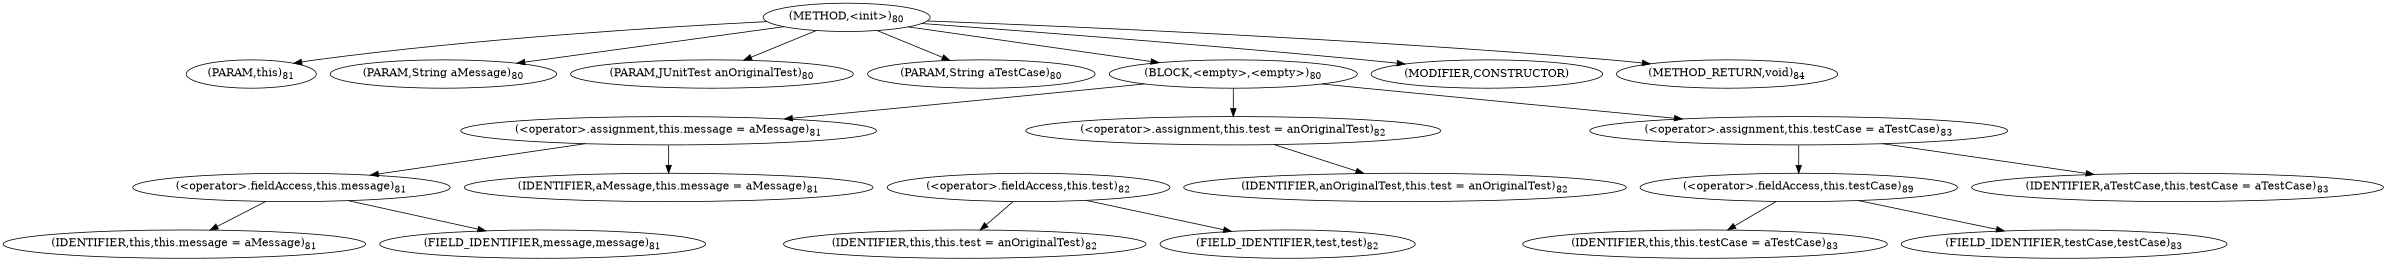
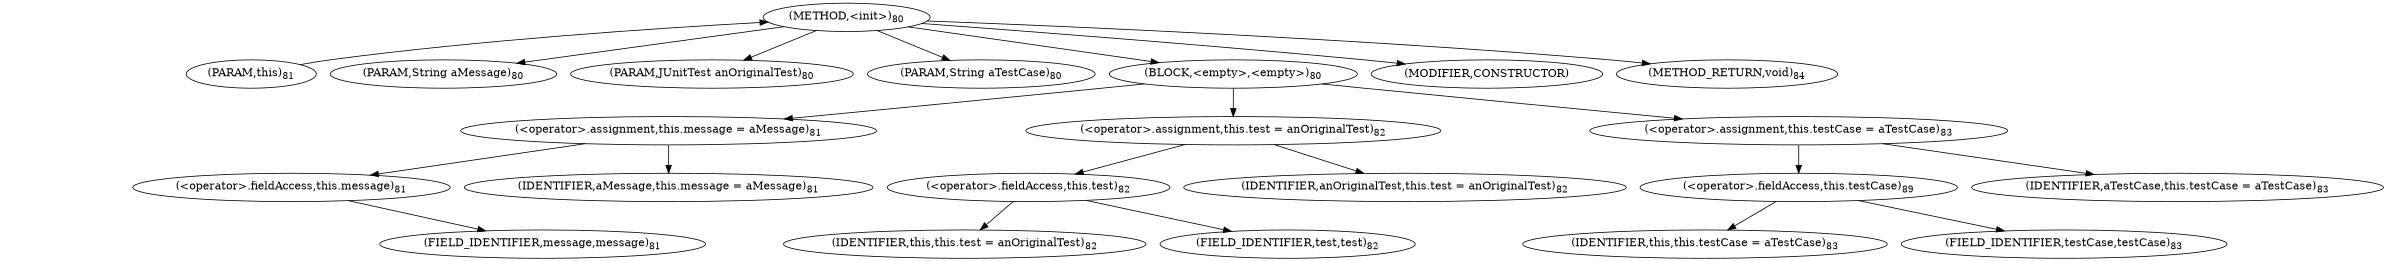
(534, 37) -> (530, 39)
none -> (1134, 158)
(184, 244) -> none
